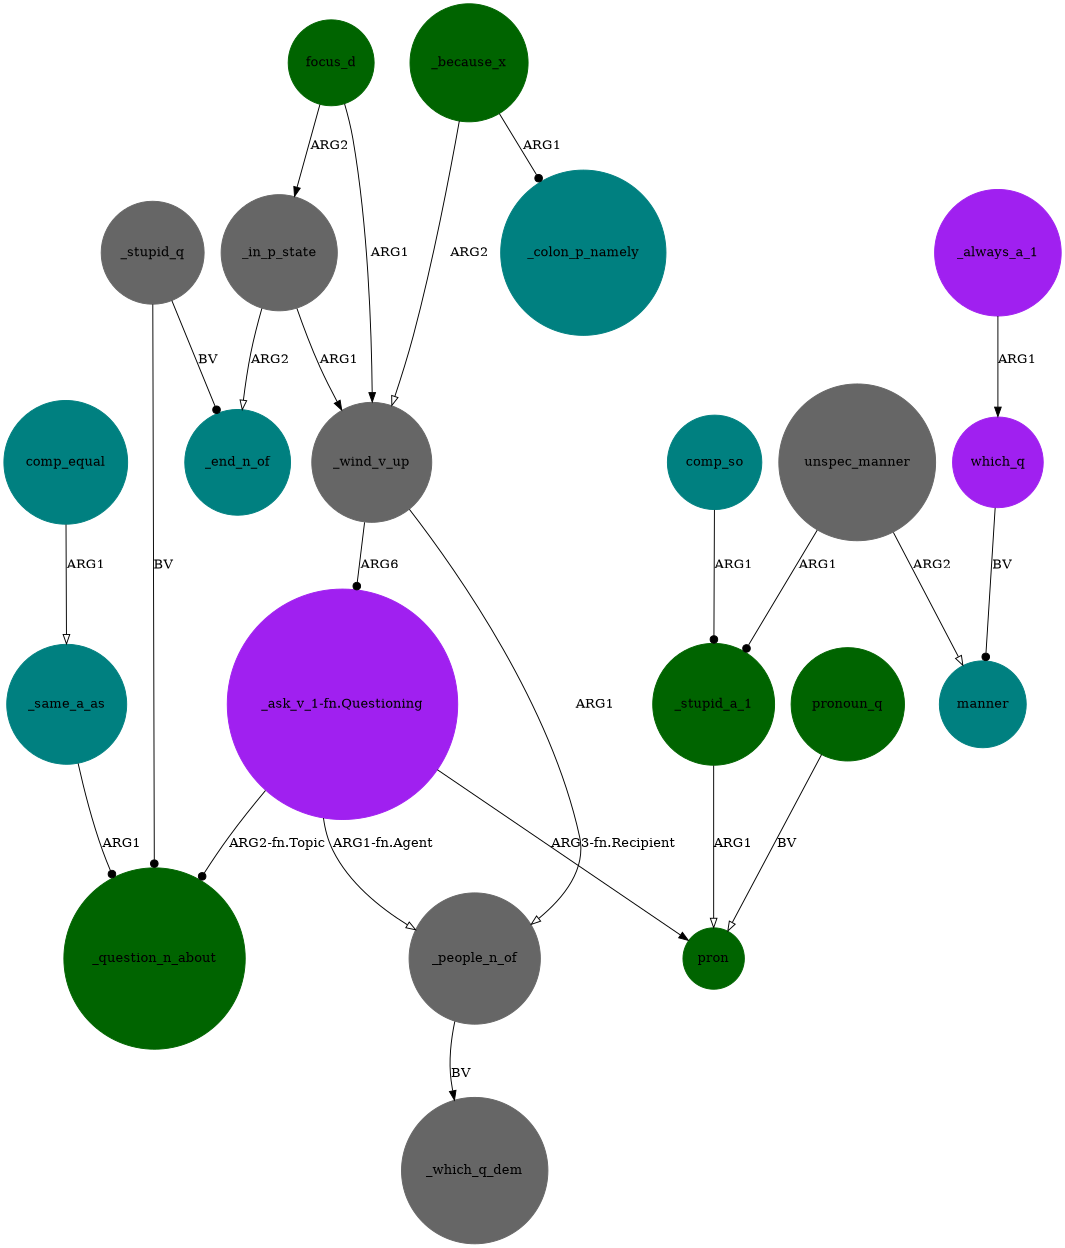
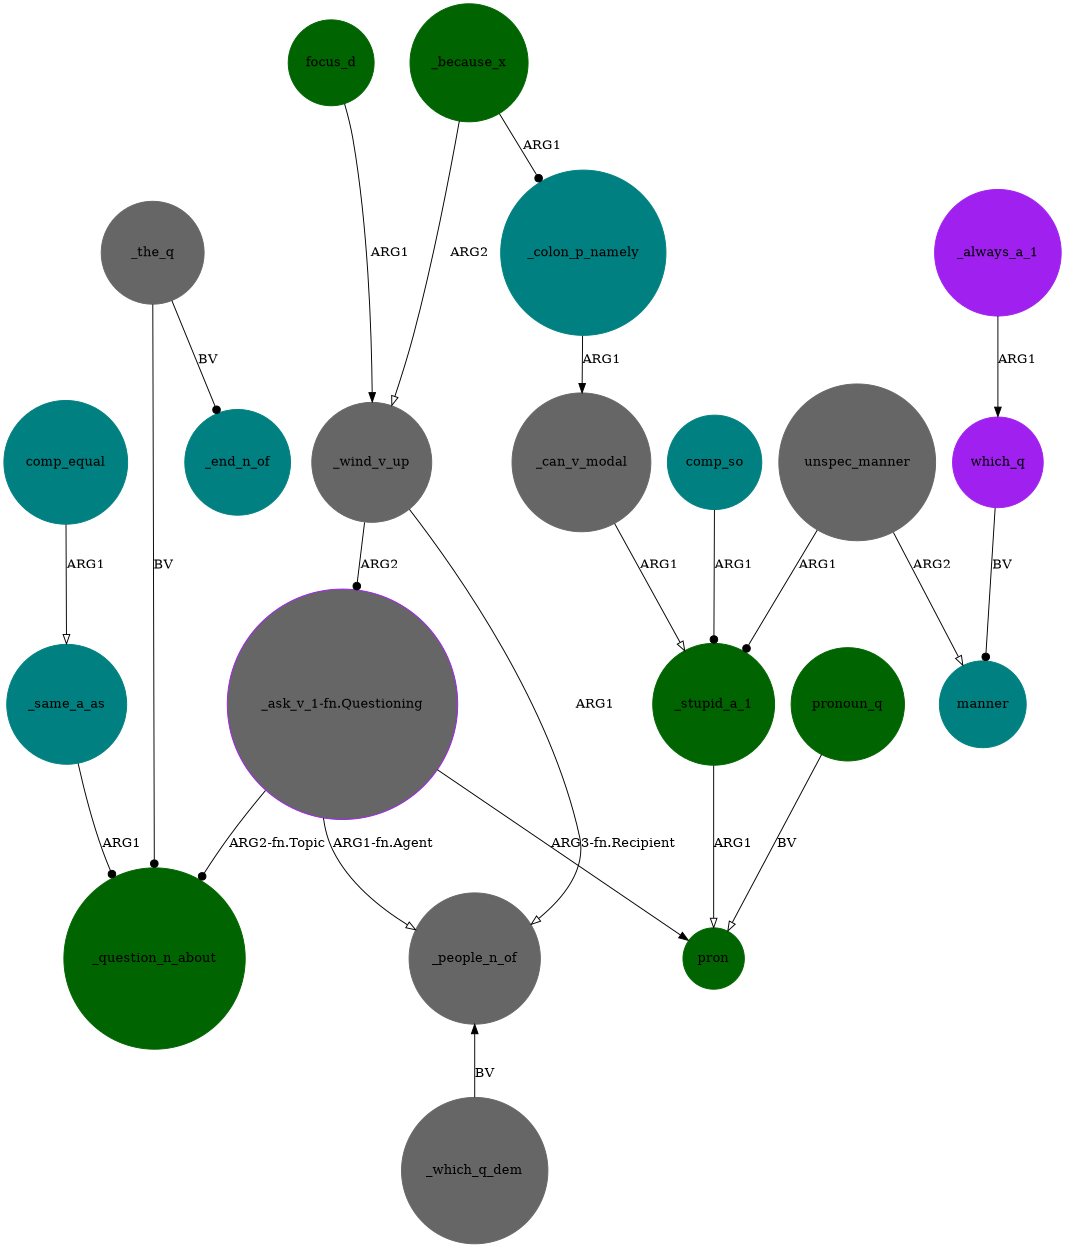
(153, 253) -> (153, 253)
(279, 253) -> none
none -> (581, 462)
(380, 565) -> (380, 565)
(342, 704) -> (342, 704)
(450, 1056) -> (475, 1066)
